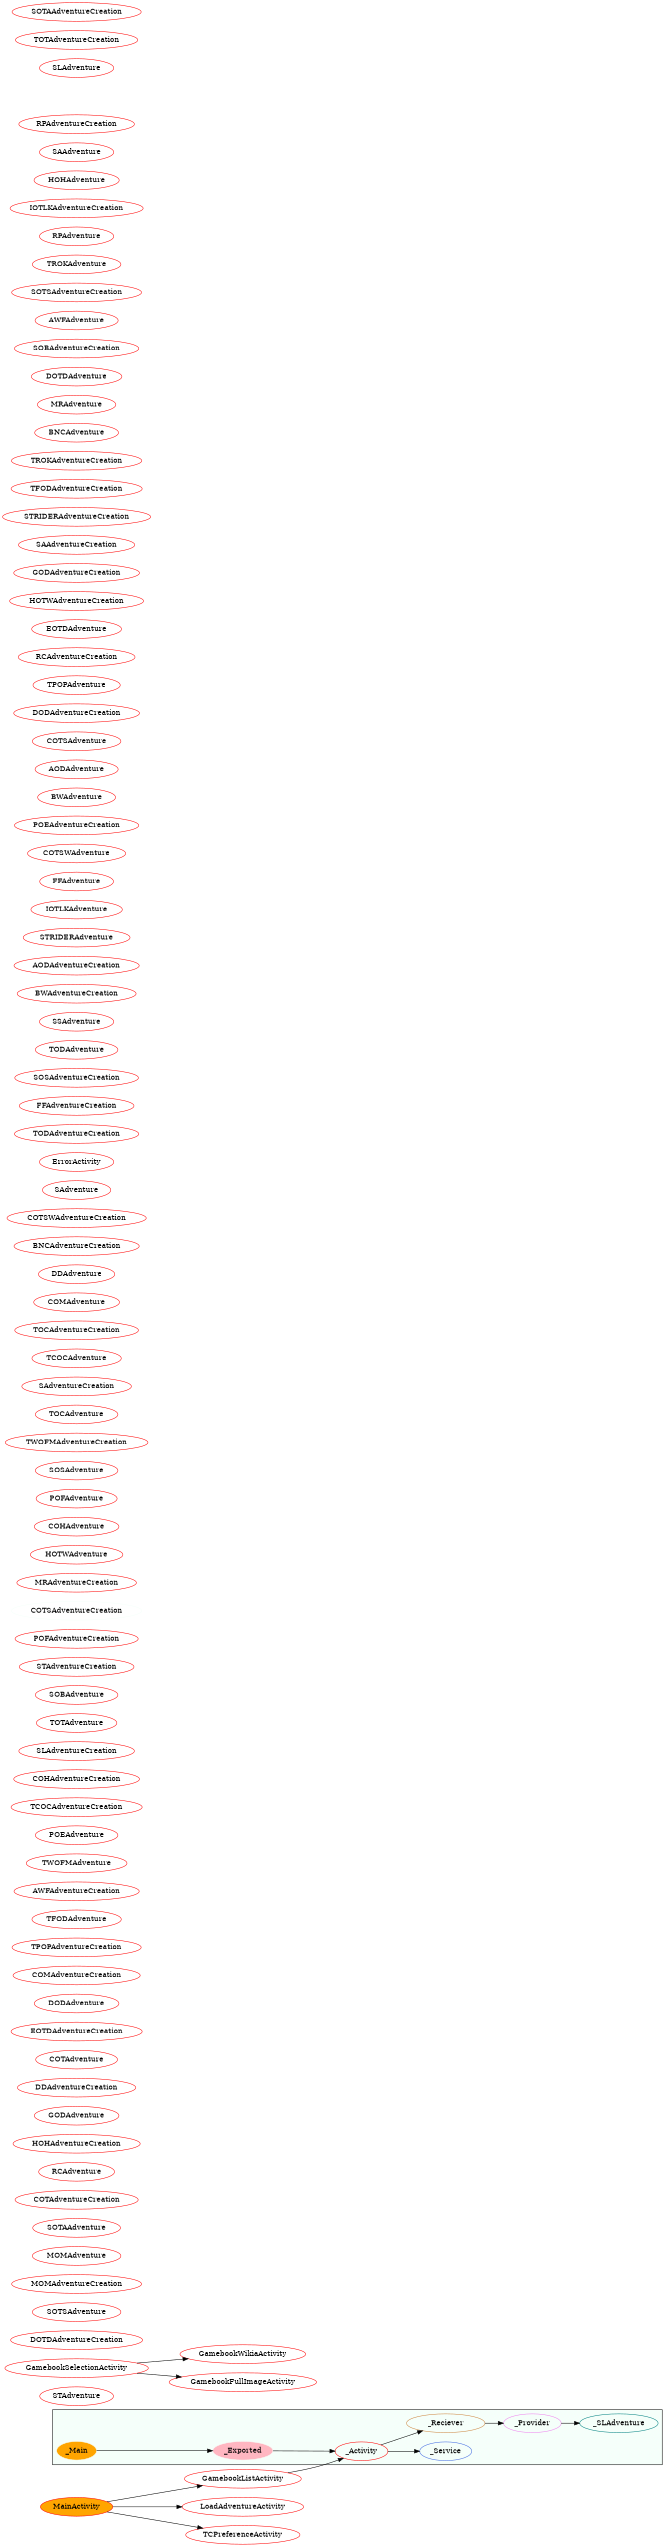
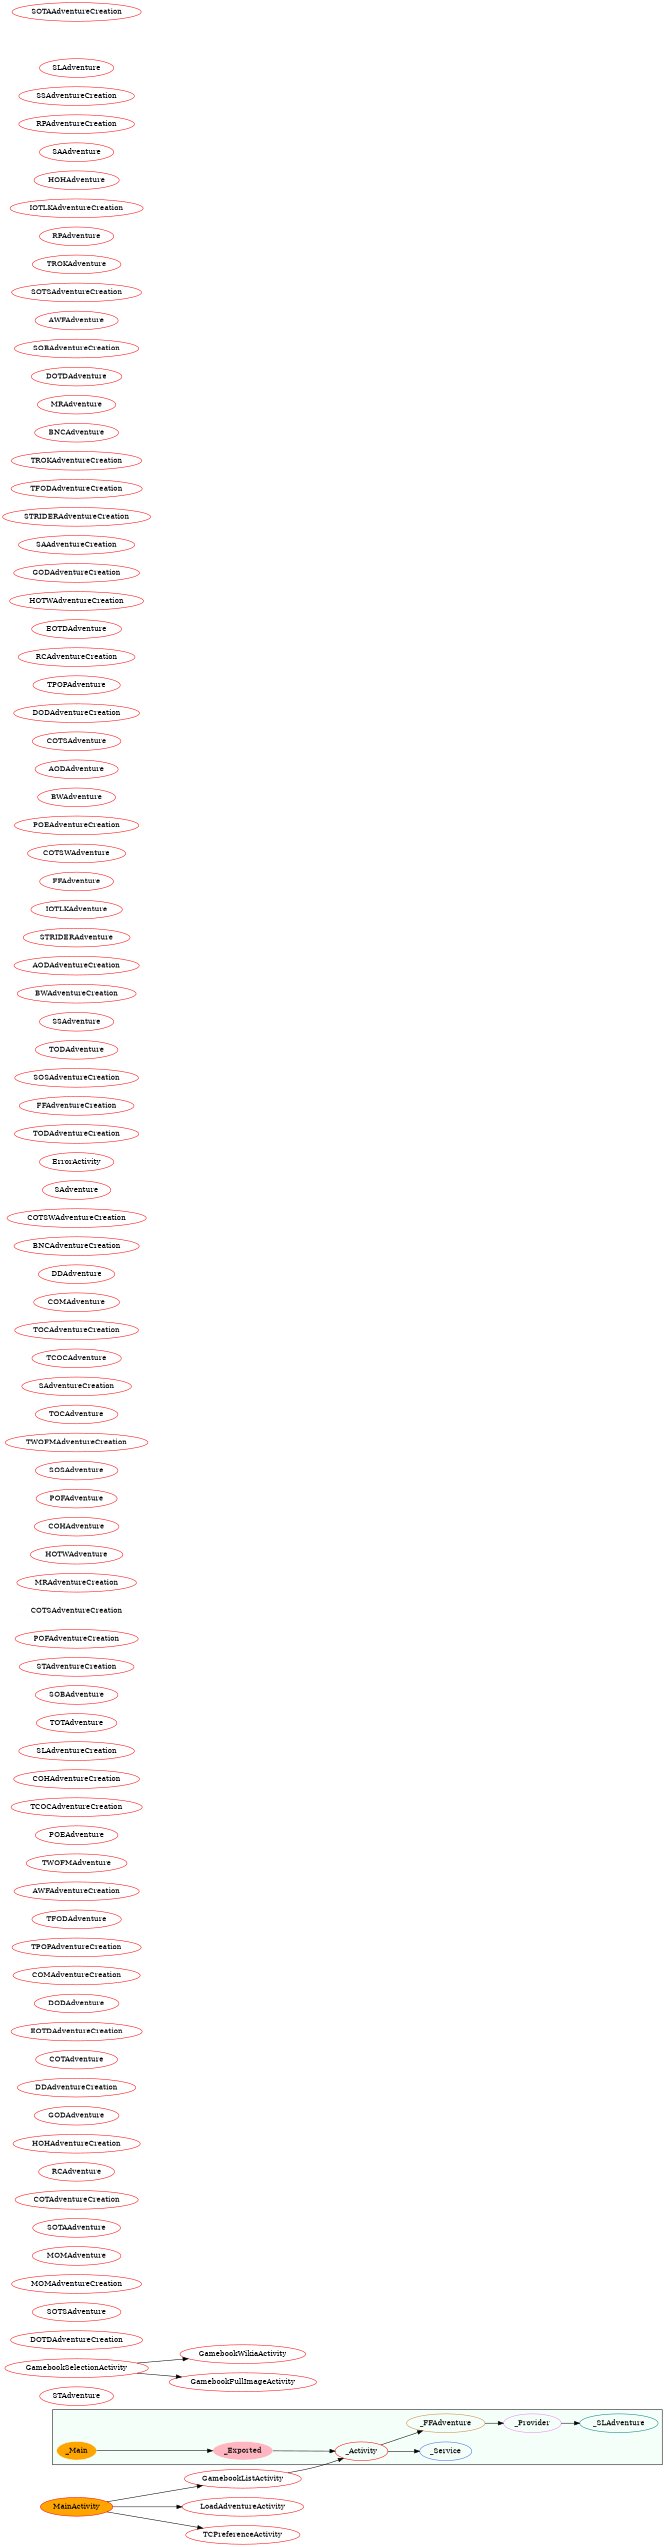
(77, 40) -> none
none -> (77, 96)
(446, 2423) -> (446, 2423)
